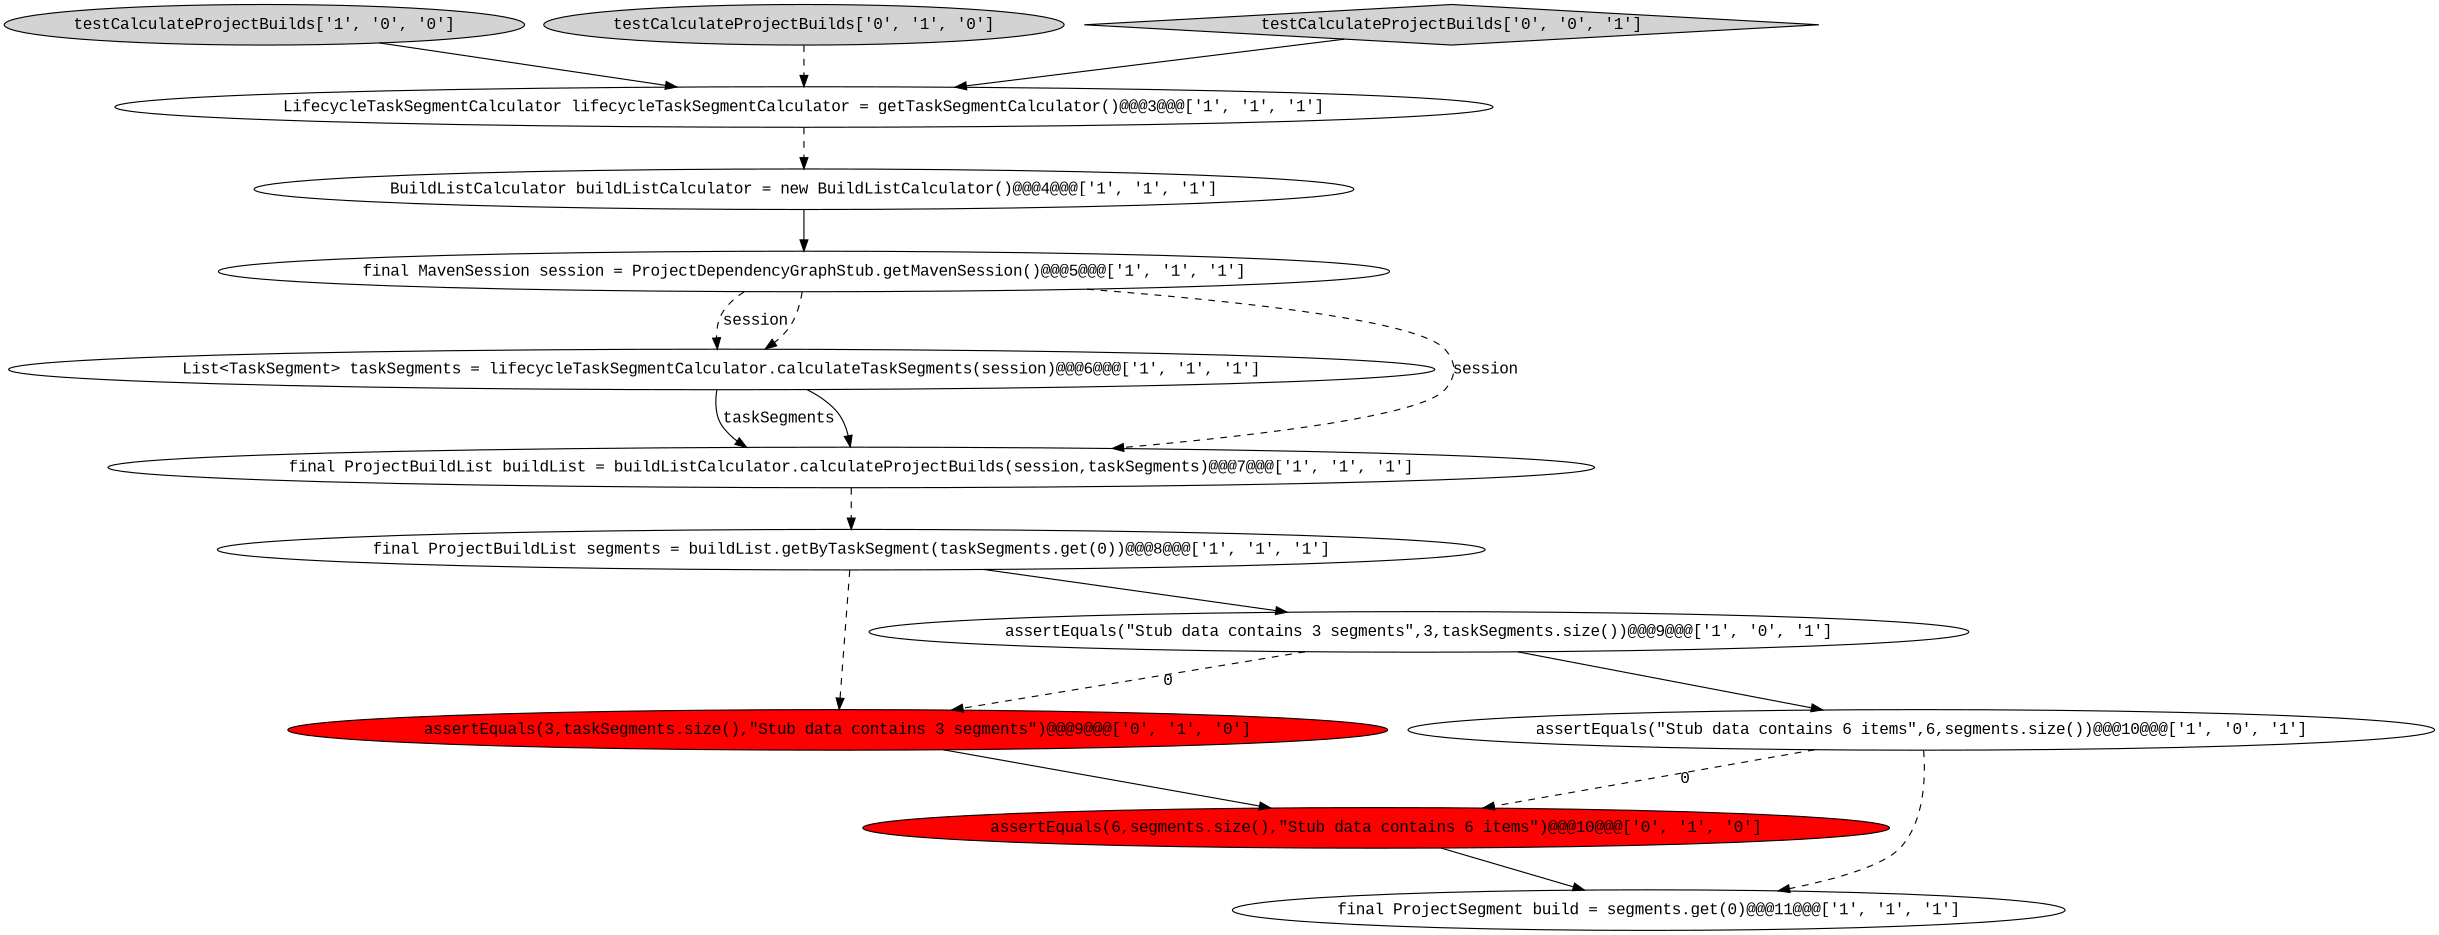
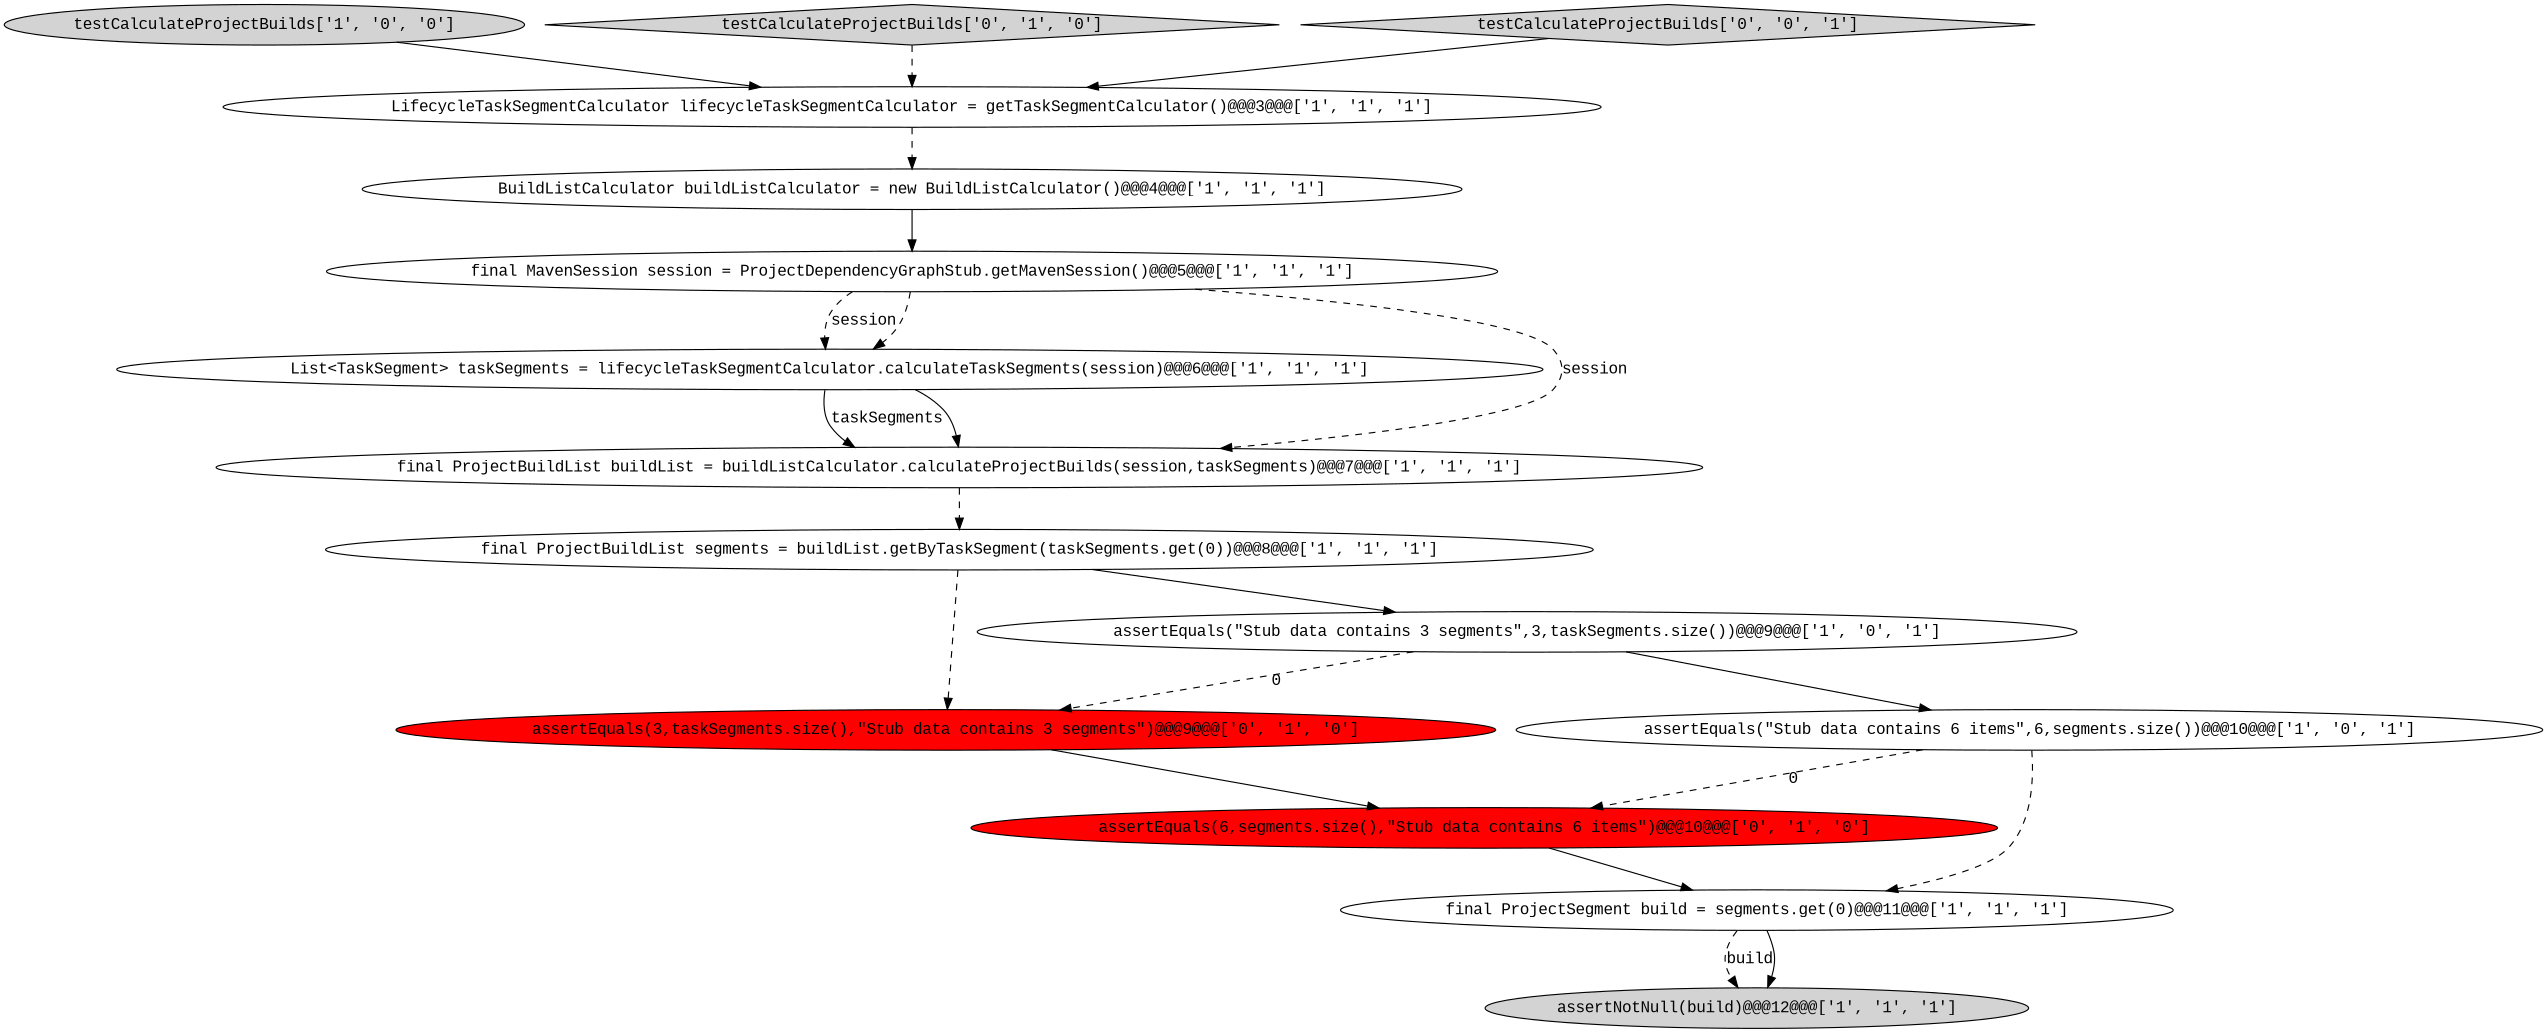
(804, 25) -> (912, 25)
none -> (1757, 1008)
